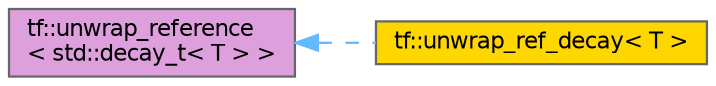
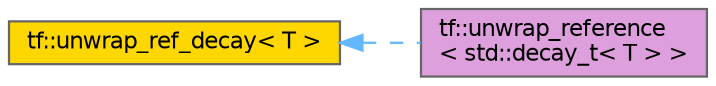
(347, 43) -> (392, 43)
